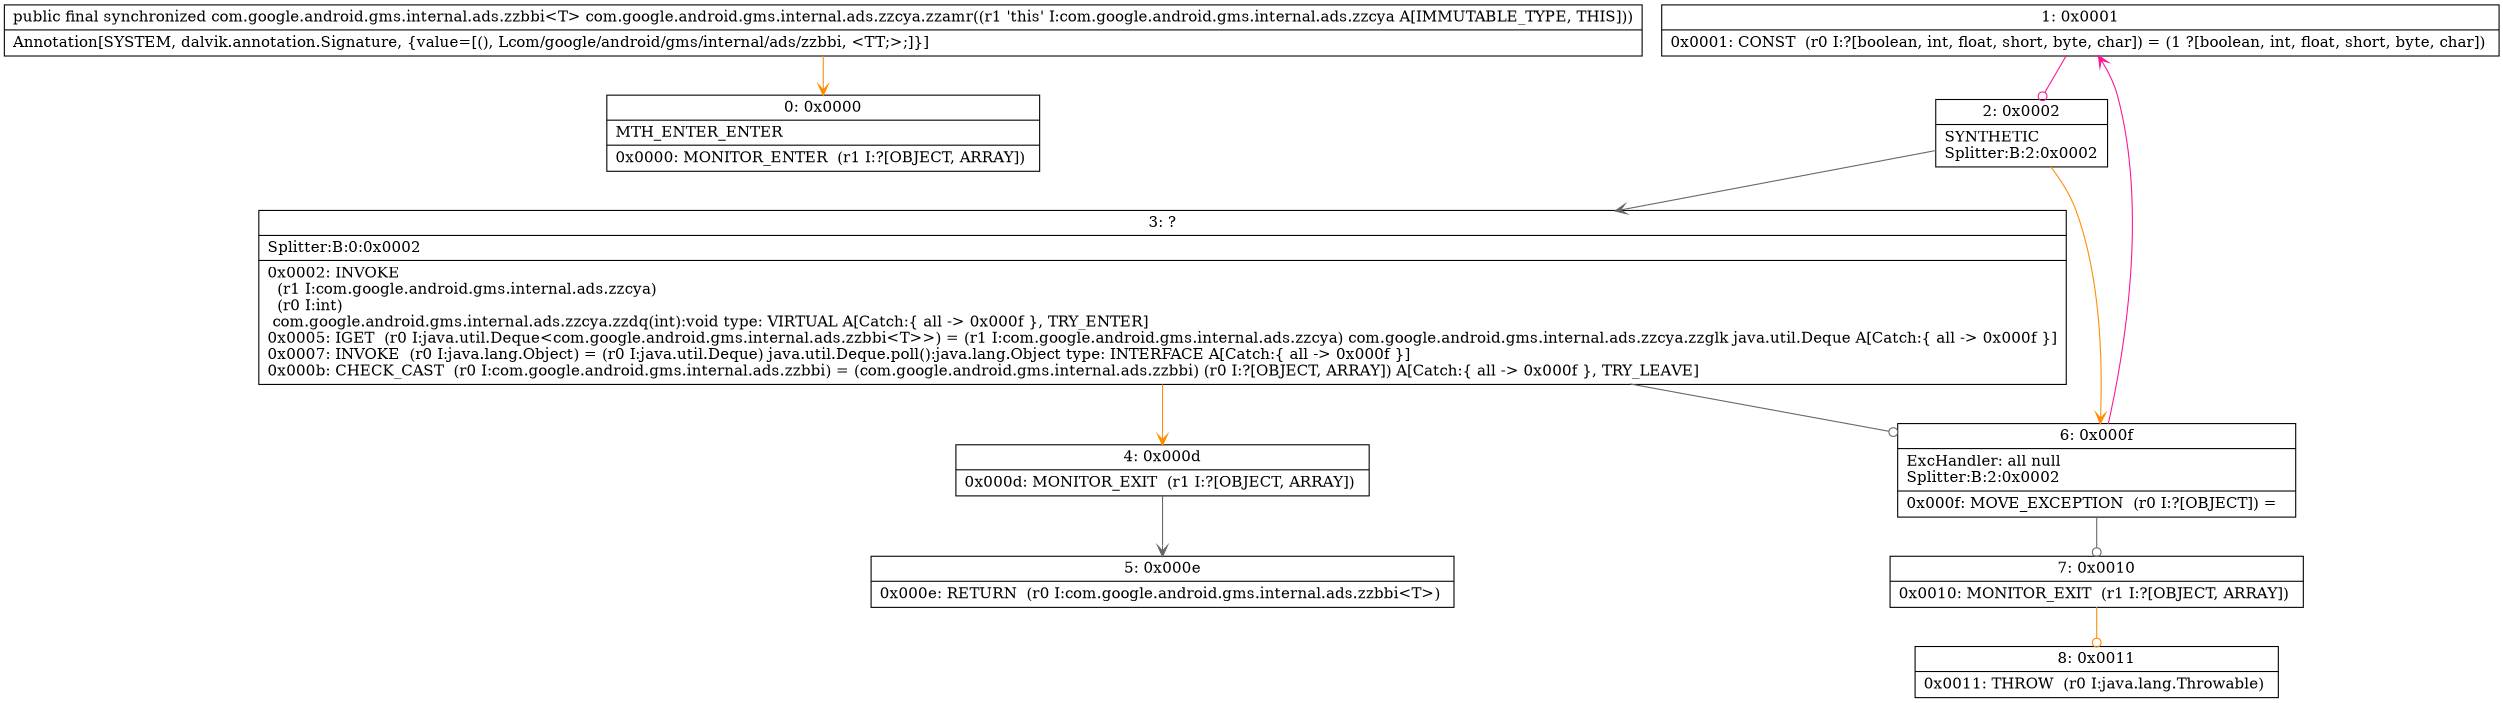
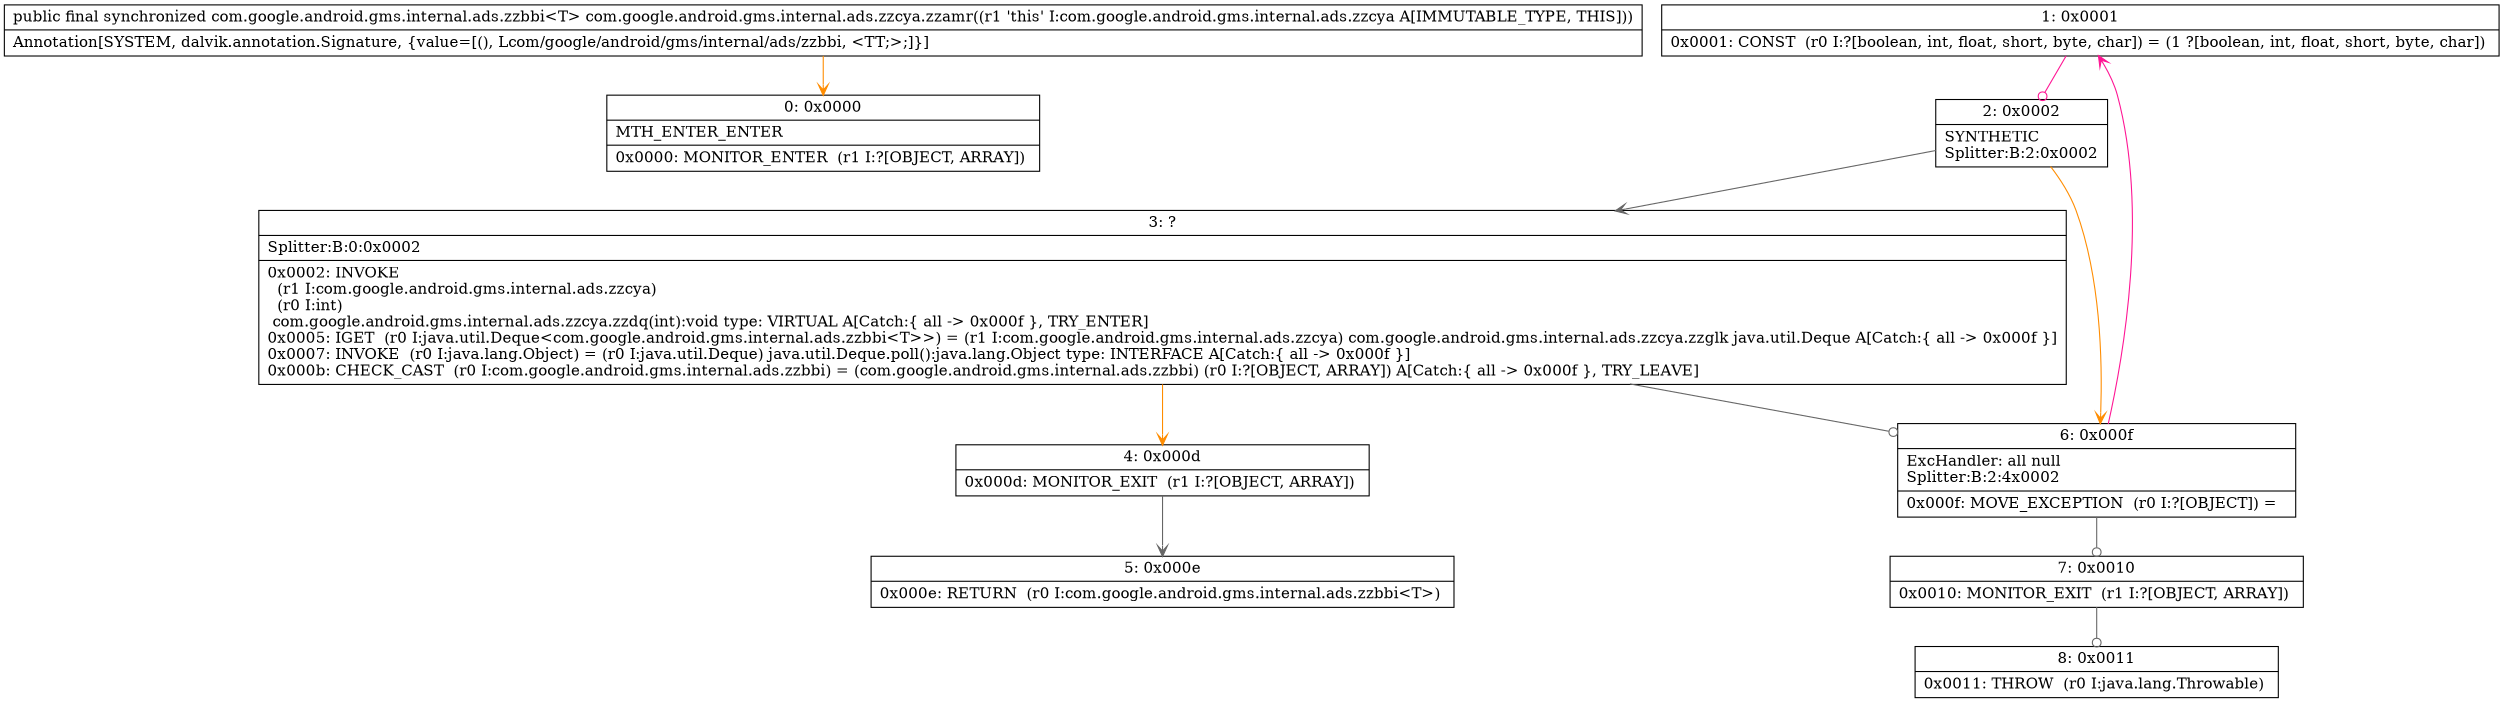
(1984, 477) -> (1984, 477)
(2097, 623) -> (2097, 623)
